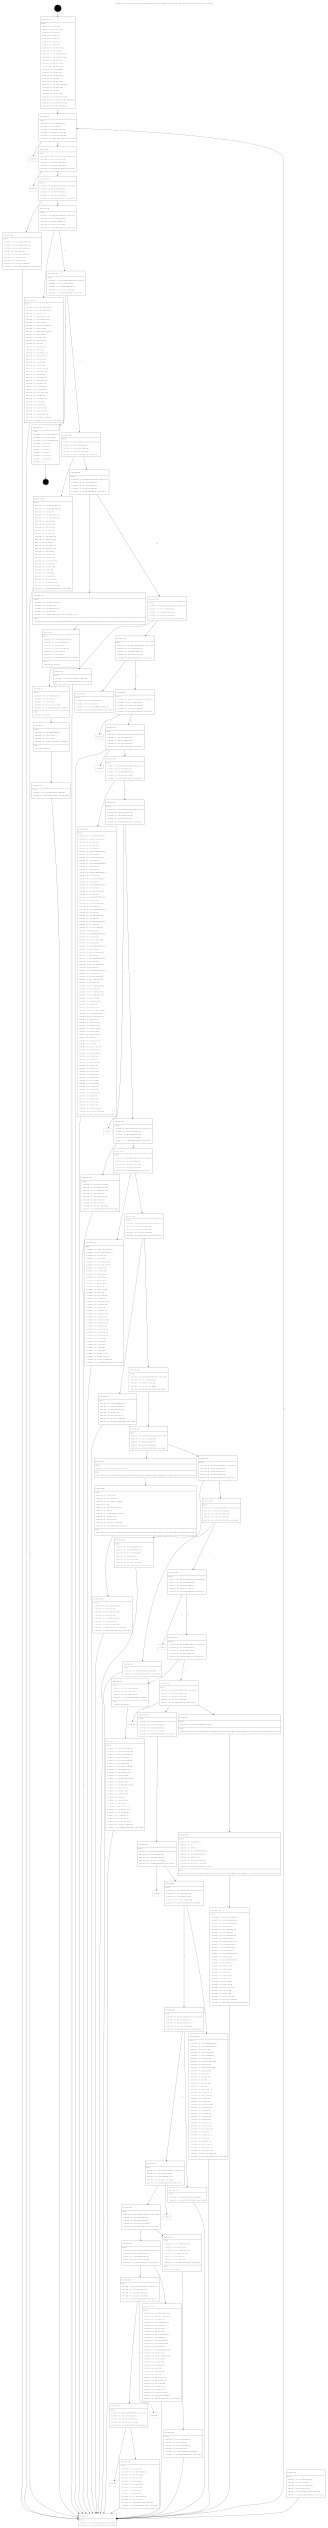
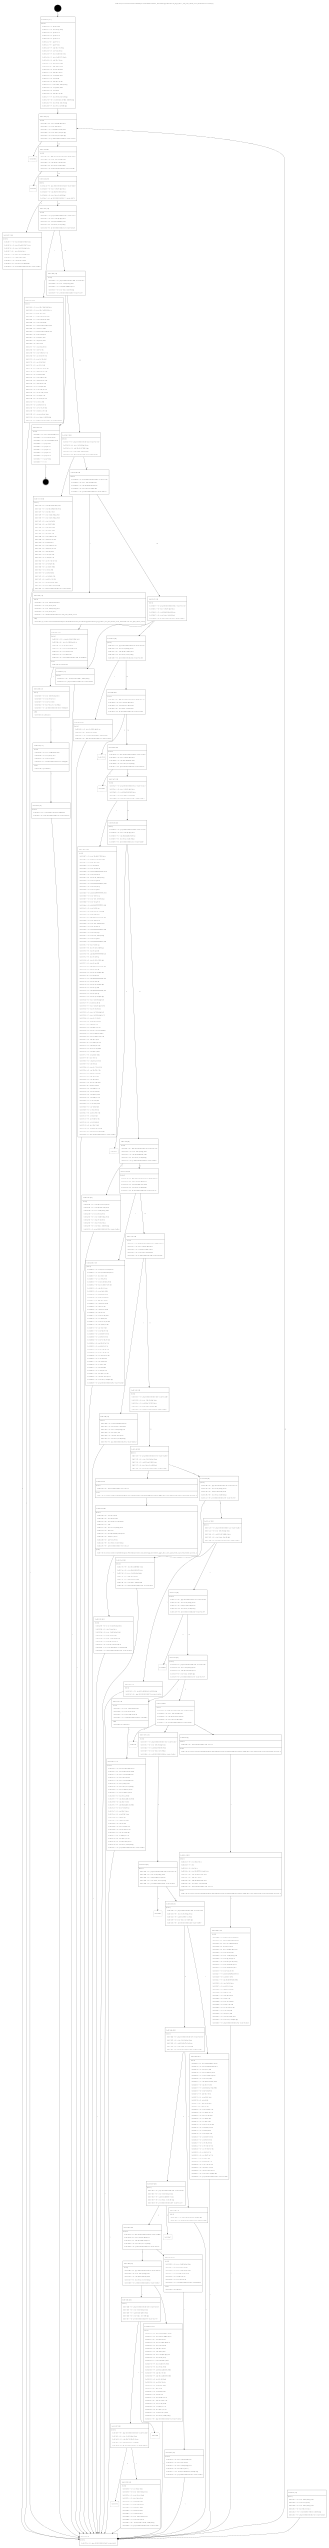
(76, 1622) -> (76, 1637)
